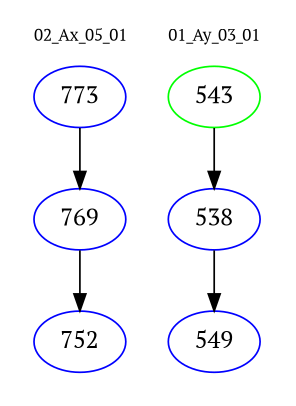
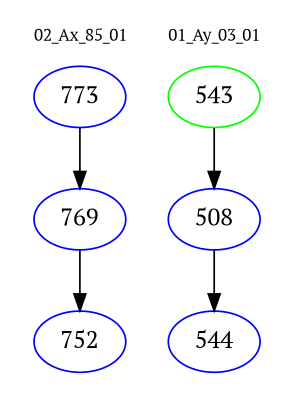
(81, 37) -> (81, 37)
(214, 219) -> (214, 219)
(214, 342) -> (214, 342)
